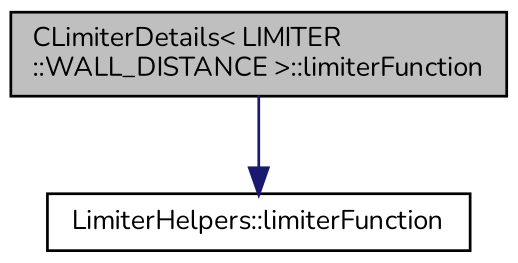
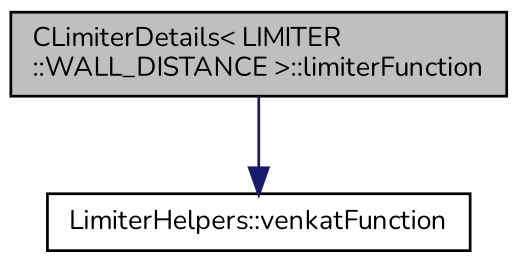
(259, 222) -> (259, 222)
